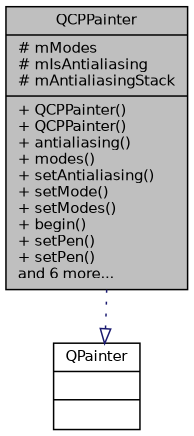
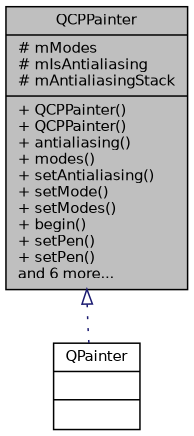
(106, 309) -> (88, 324)
